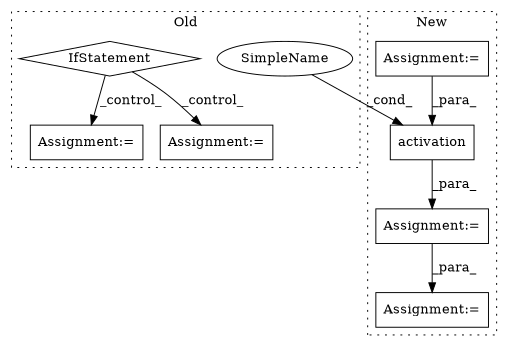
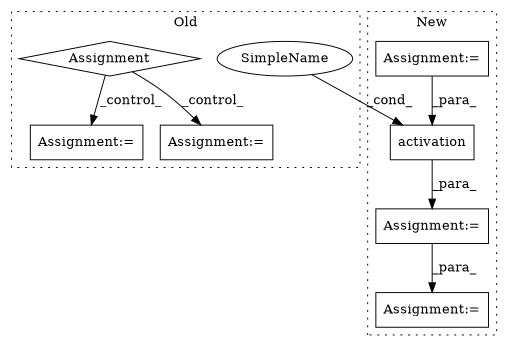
(110, 59) -> (110, 59)
